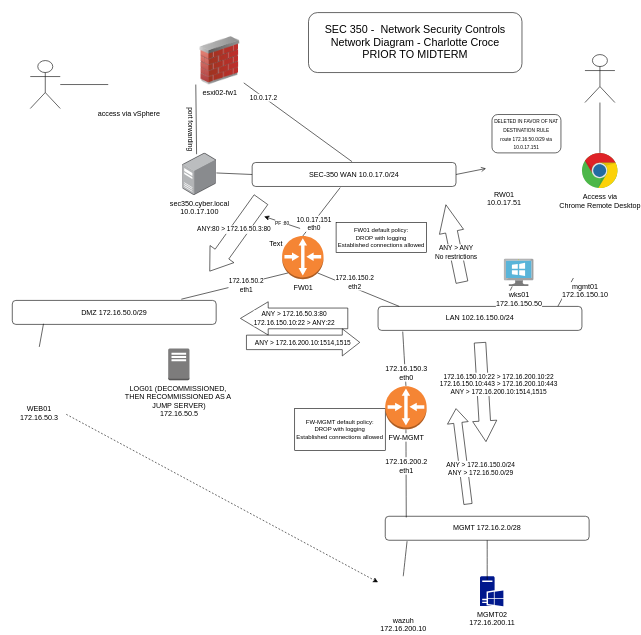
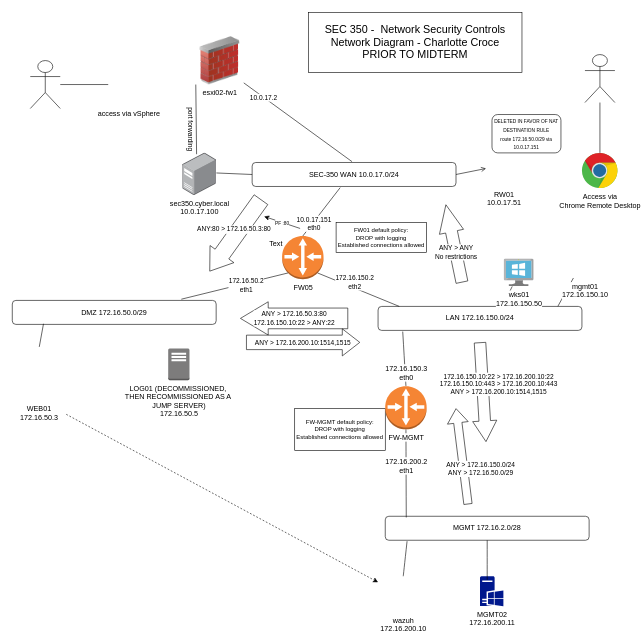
(416, 42) -> (416, 42)
(304, 288) -> (304, 288)
(480, 318) -> (480, 318)
